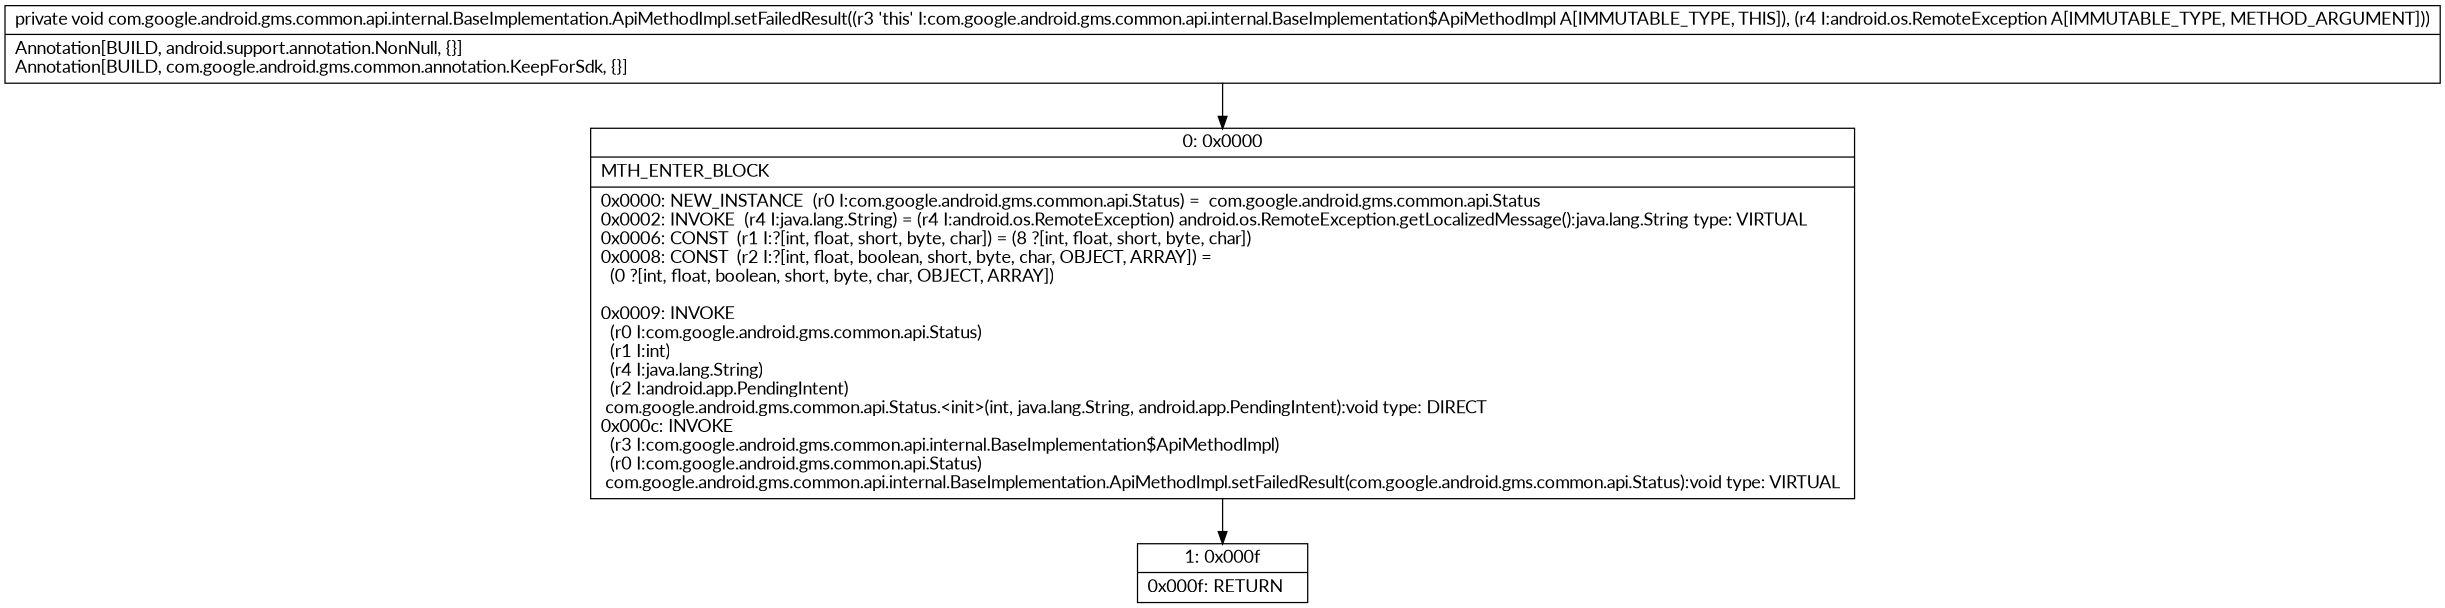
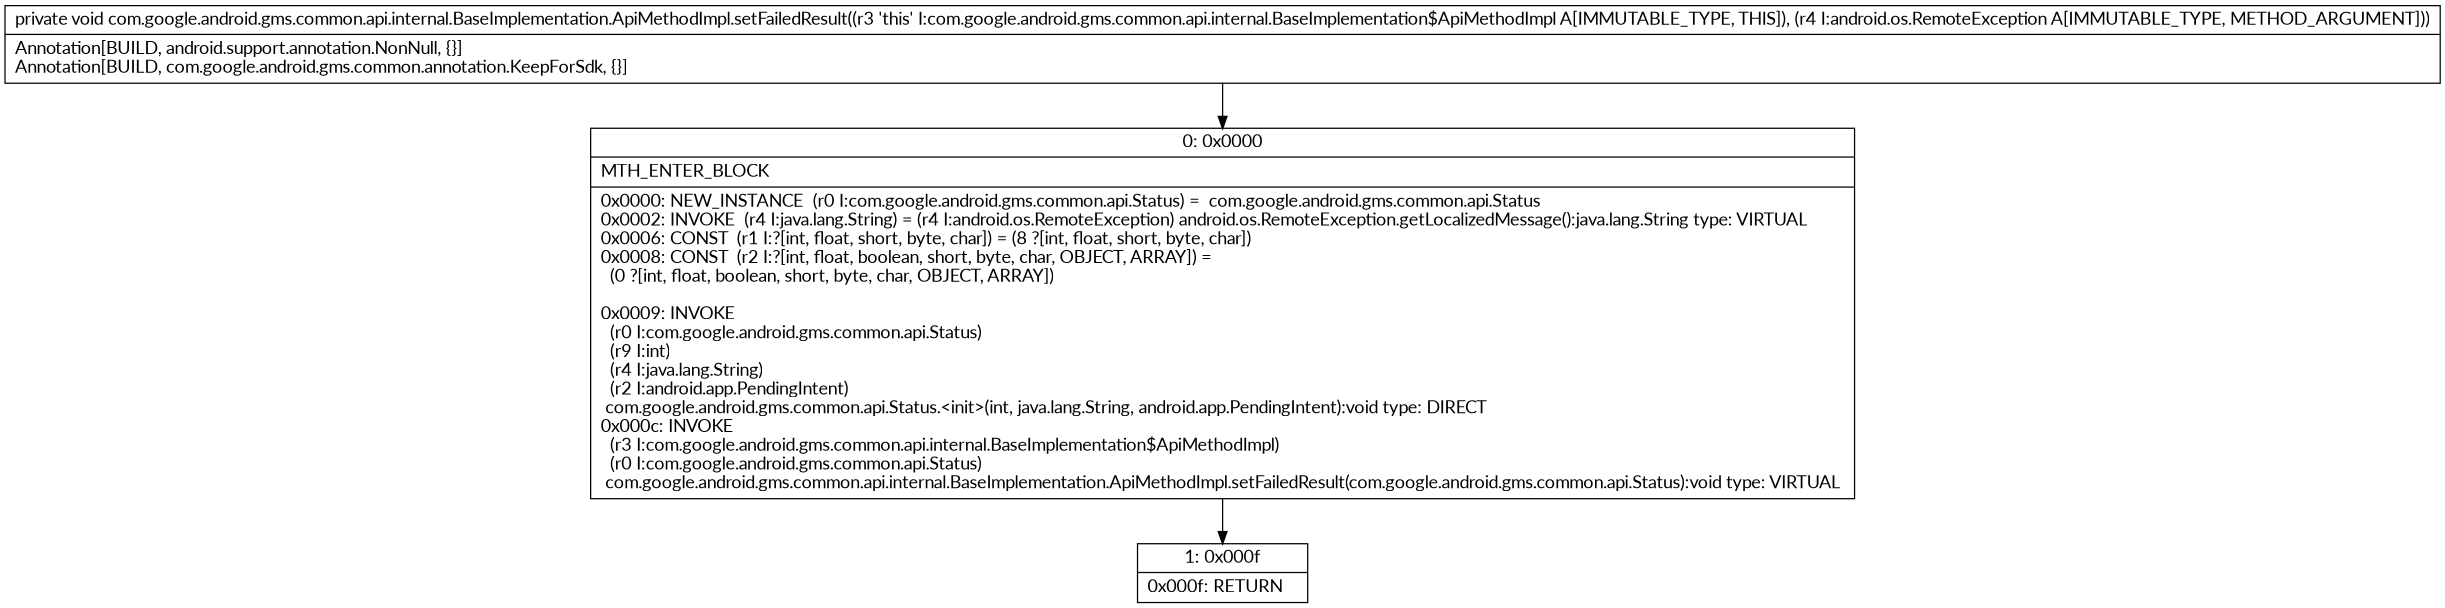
(636, 352) -> (636, 352)
